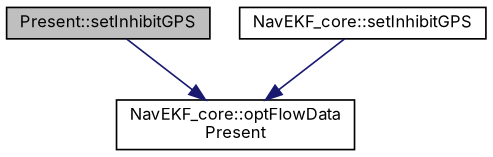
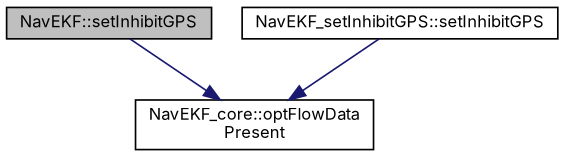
(108, 23) -> (109, 23)
(363, 23) -> (400, 23)
